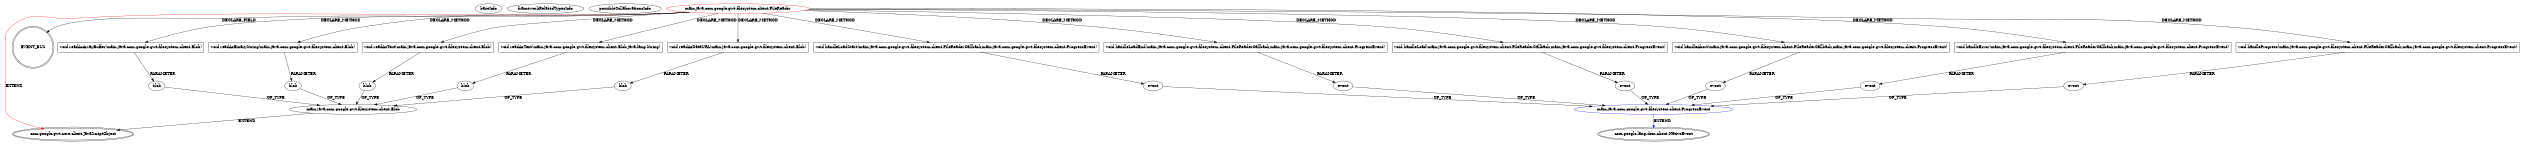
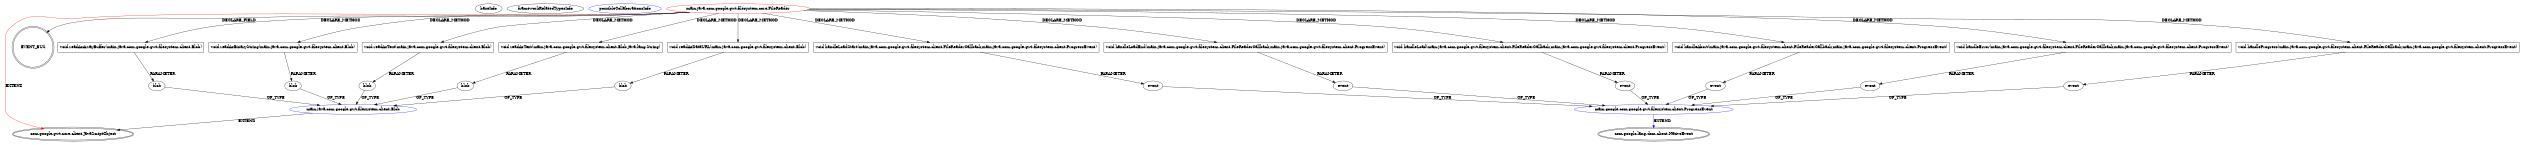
(625, 9) -> (625, 9)
(738, 9) -> (738, 9)
(353, 109) -> (353, 109)
(1654, 109) -> (1654, 109)
